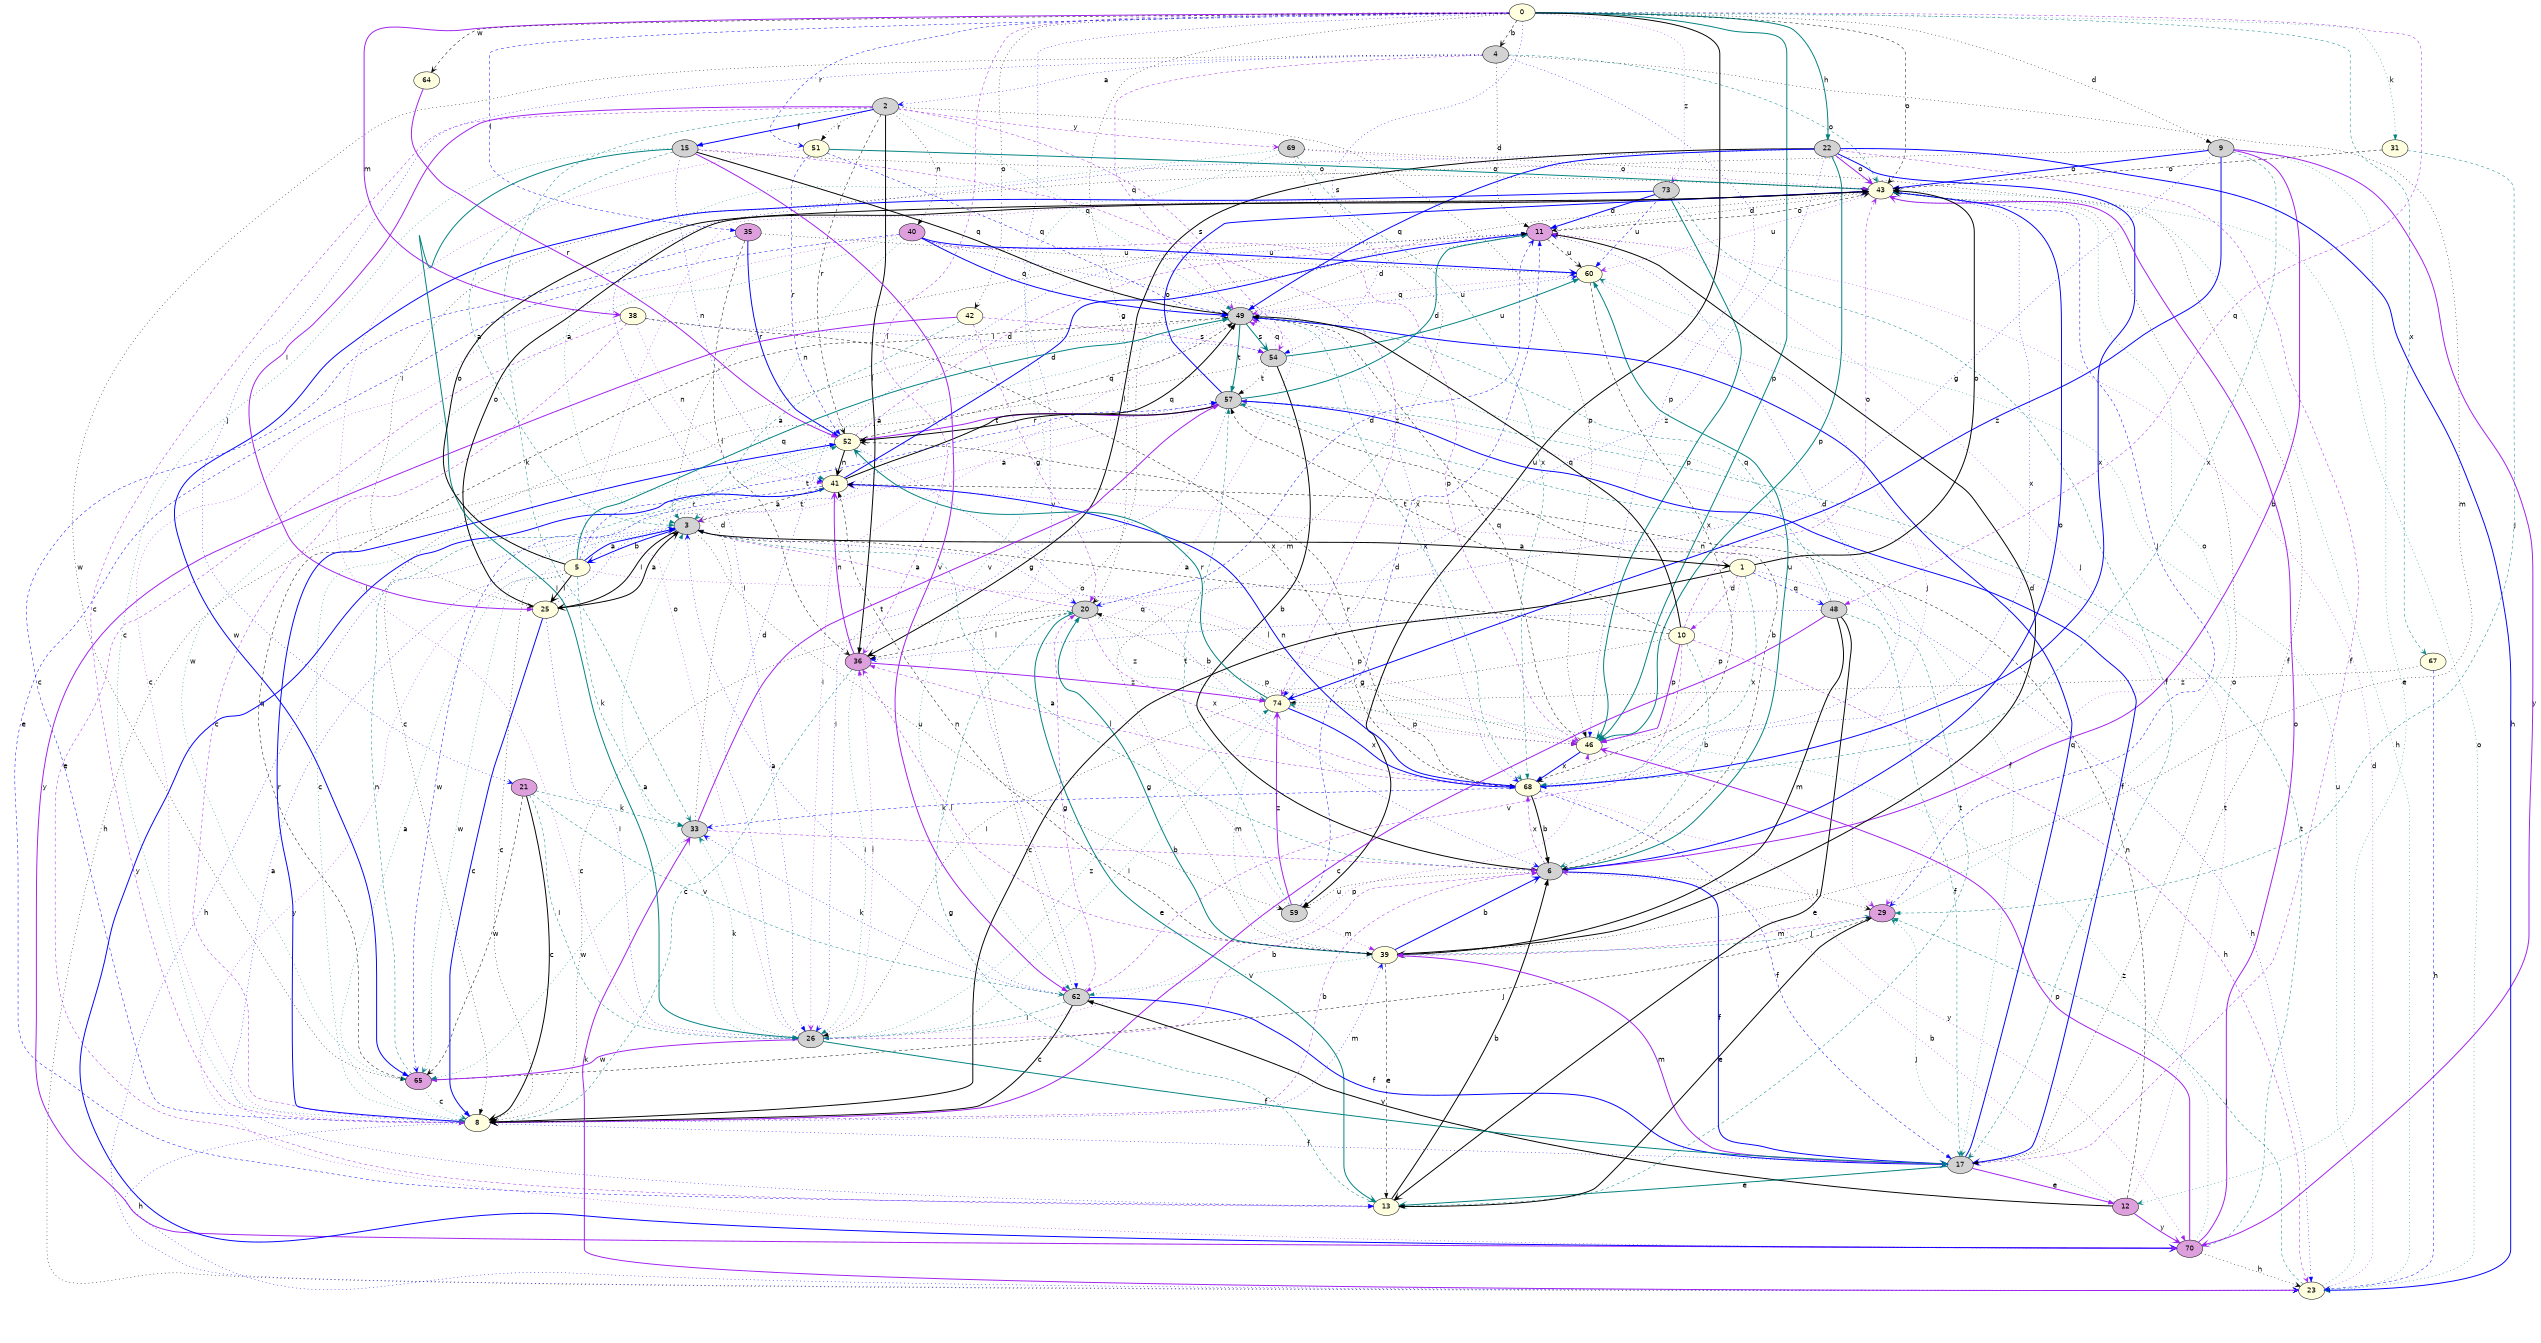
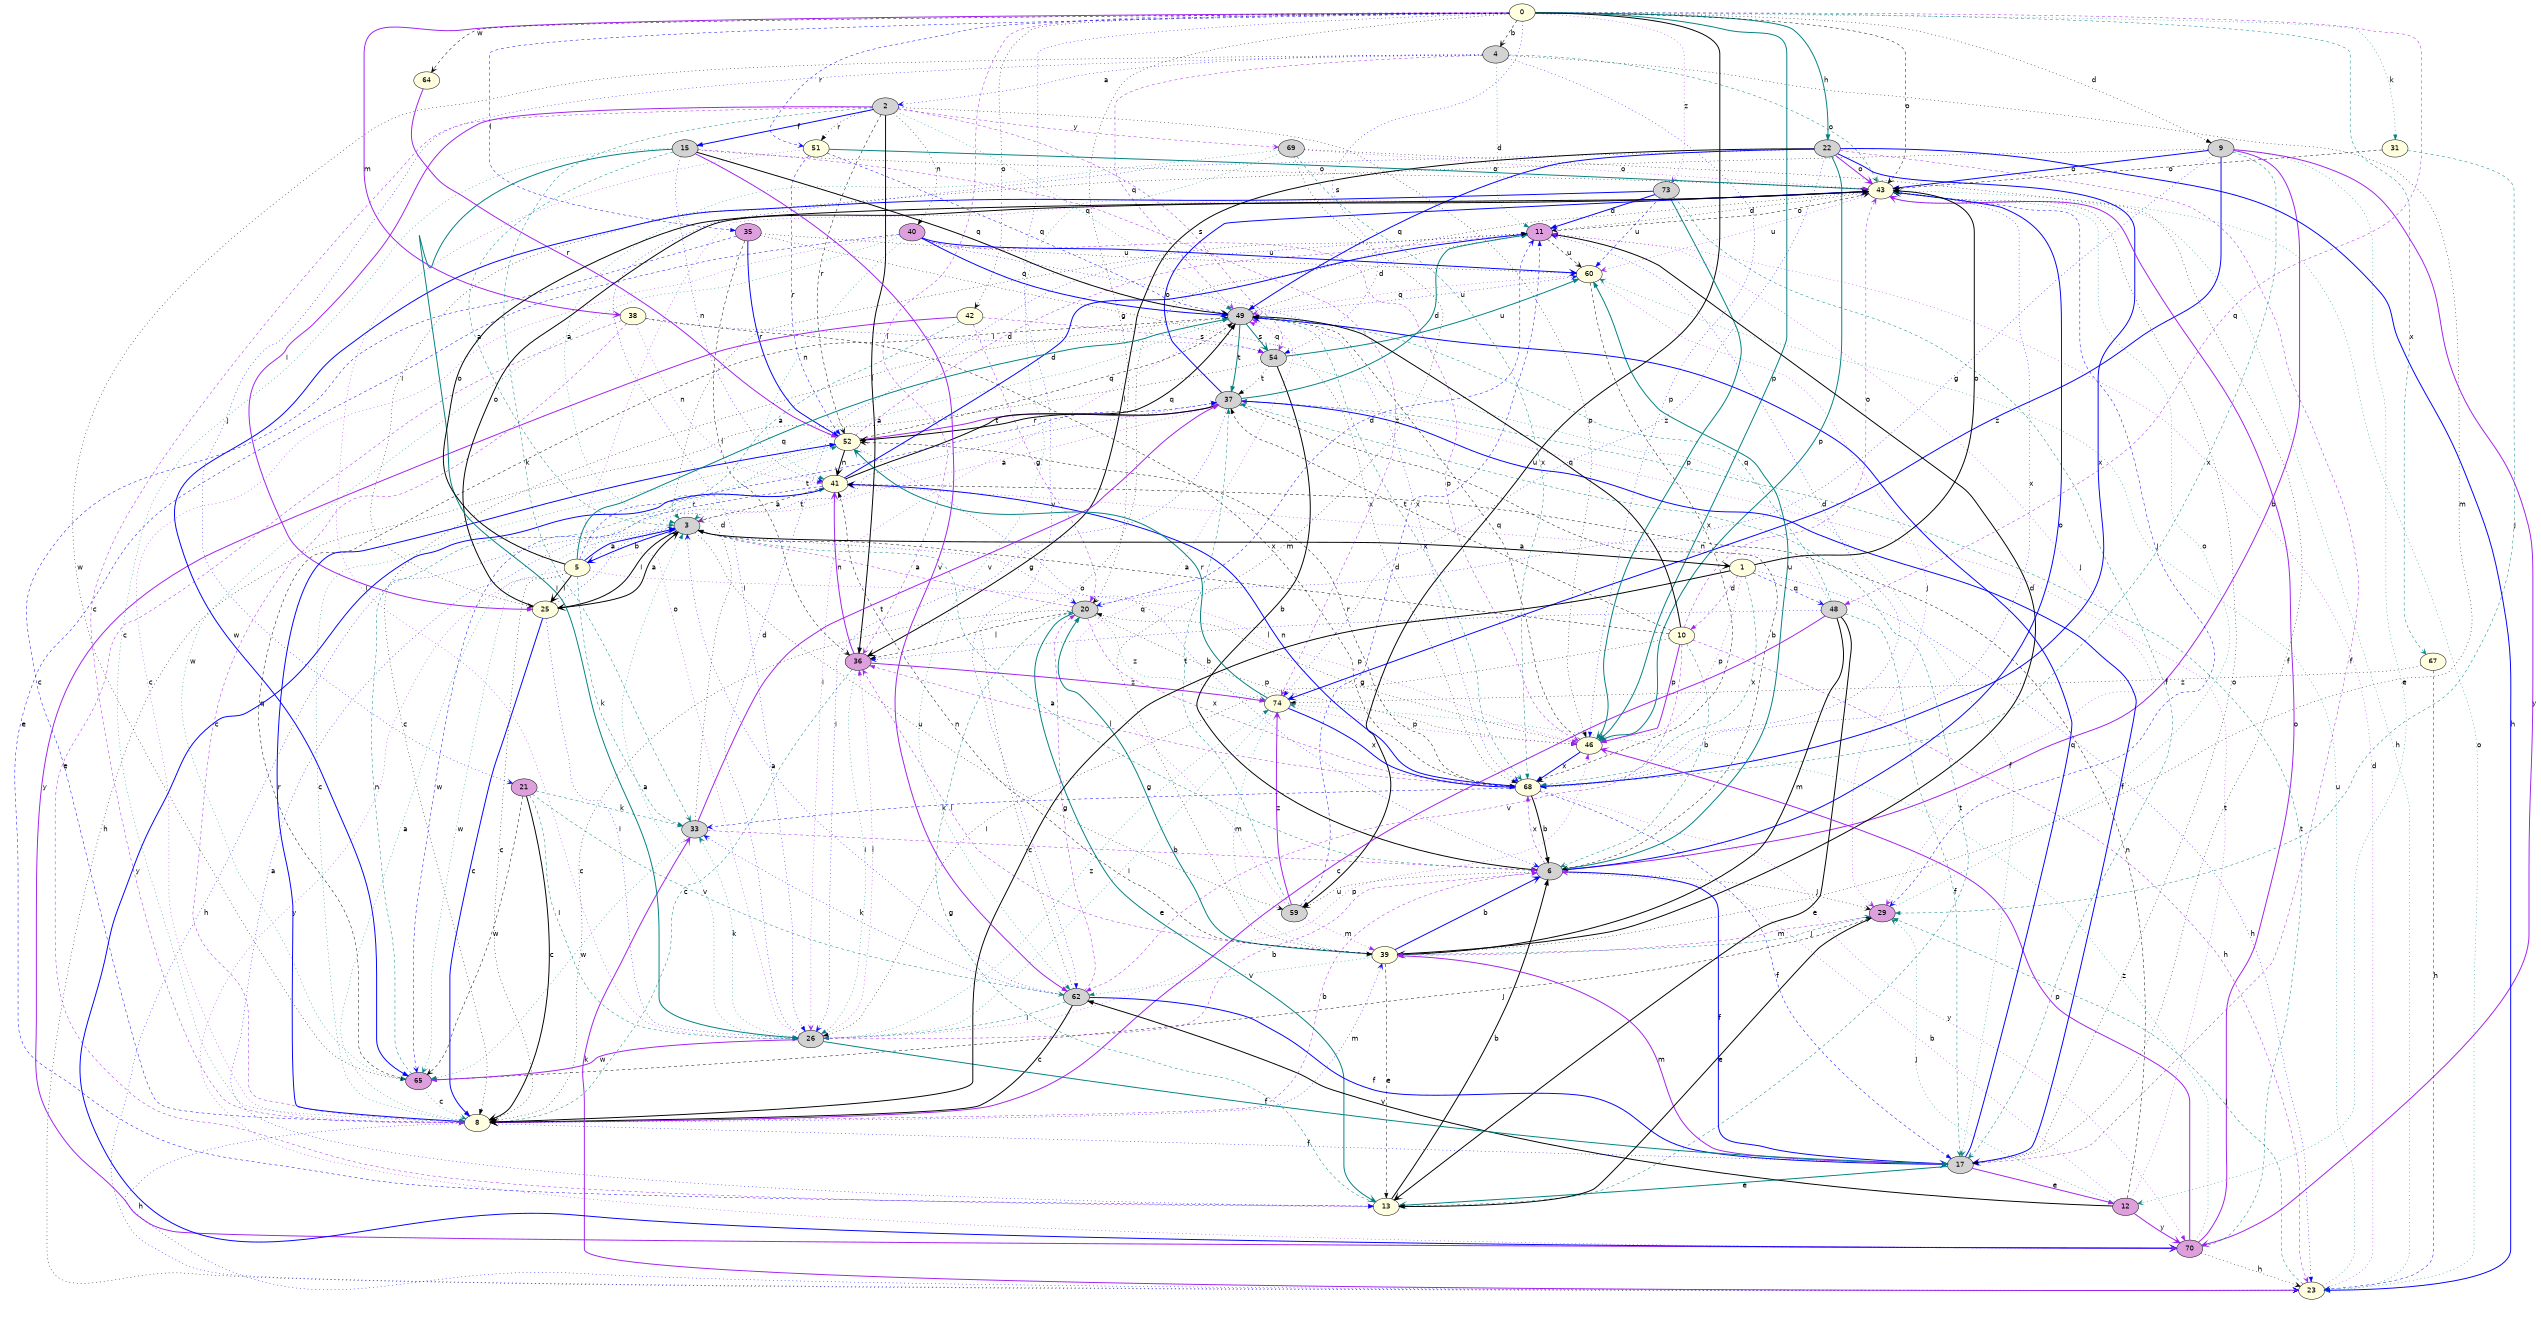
(1497, 150) -> (1497, 150)
none -> (1268, 343)
(1229, 400) -> (1229, 400)
